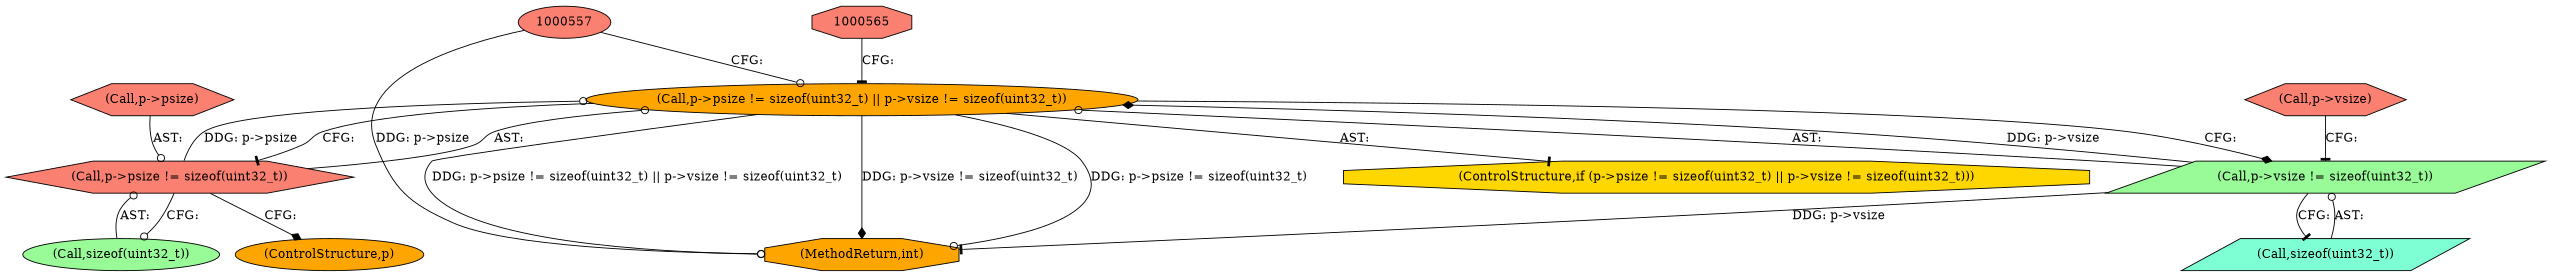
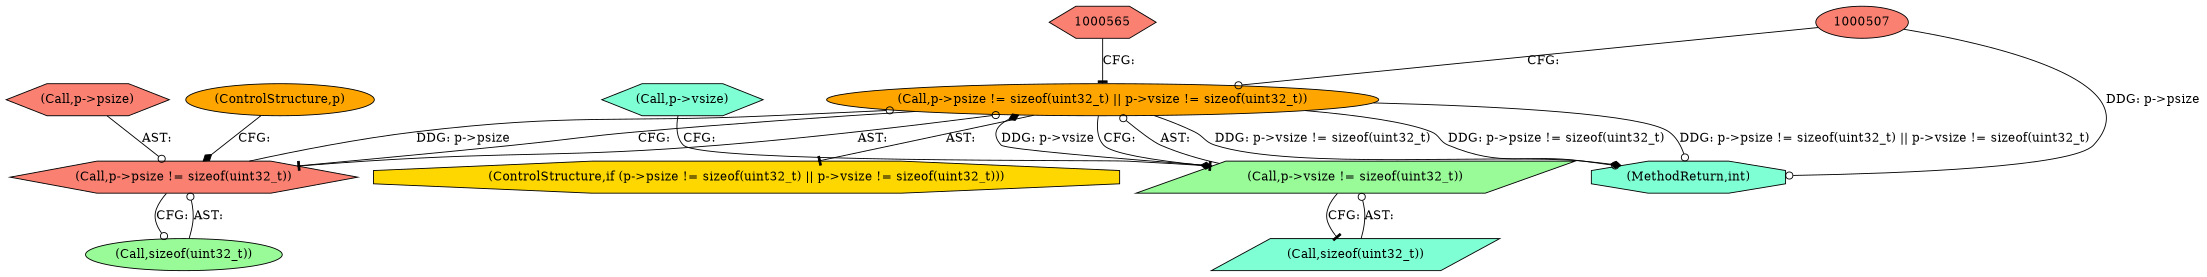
(565, 22) -> (1862, 22)
(862, 22) -> (1103, 22)
(2325, 100) -> (682, 100)
(251, 214) -> (237, 135)
(1536, 223) -> none
(862, 255) -> (1689, 177)
